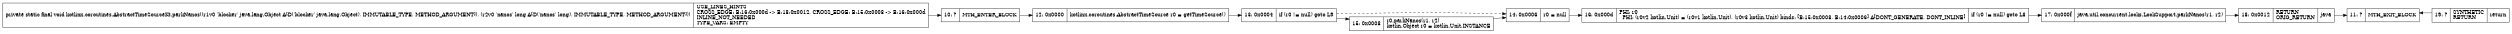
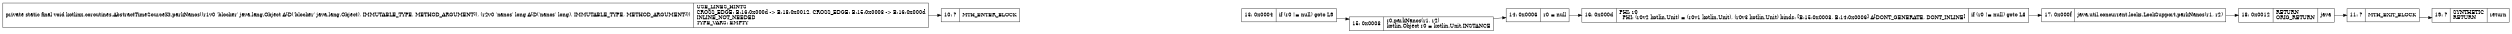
(1420, 13) -> none
(2427, 13) -> (2424, 18)
(1131, 15) -> none
